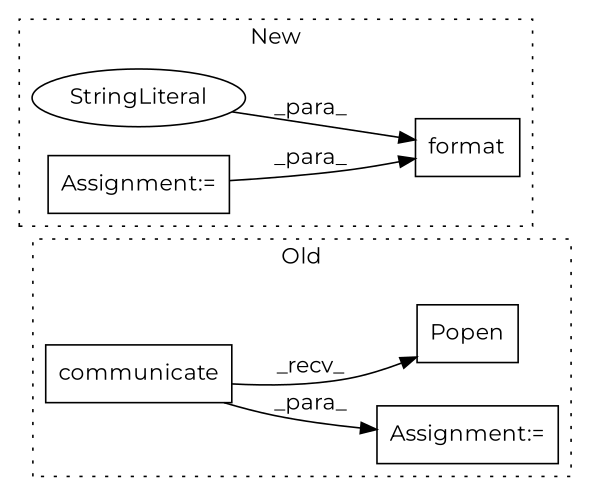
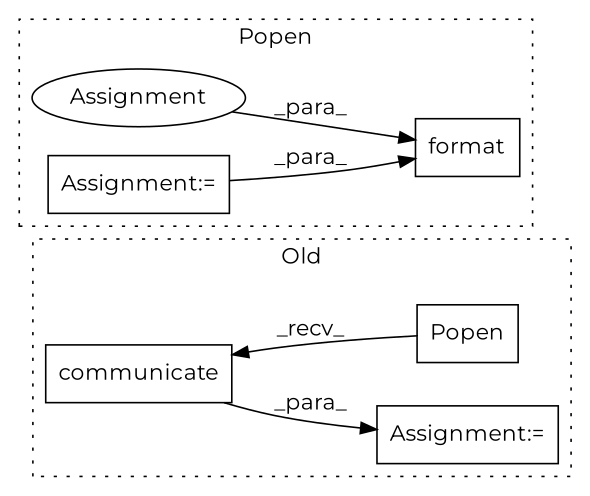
(276, 38) -> (276, 38)
(139, 98) -> (139, 98)
(318, 383) -> (332, 342)
